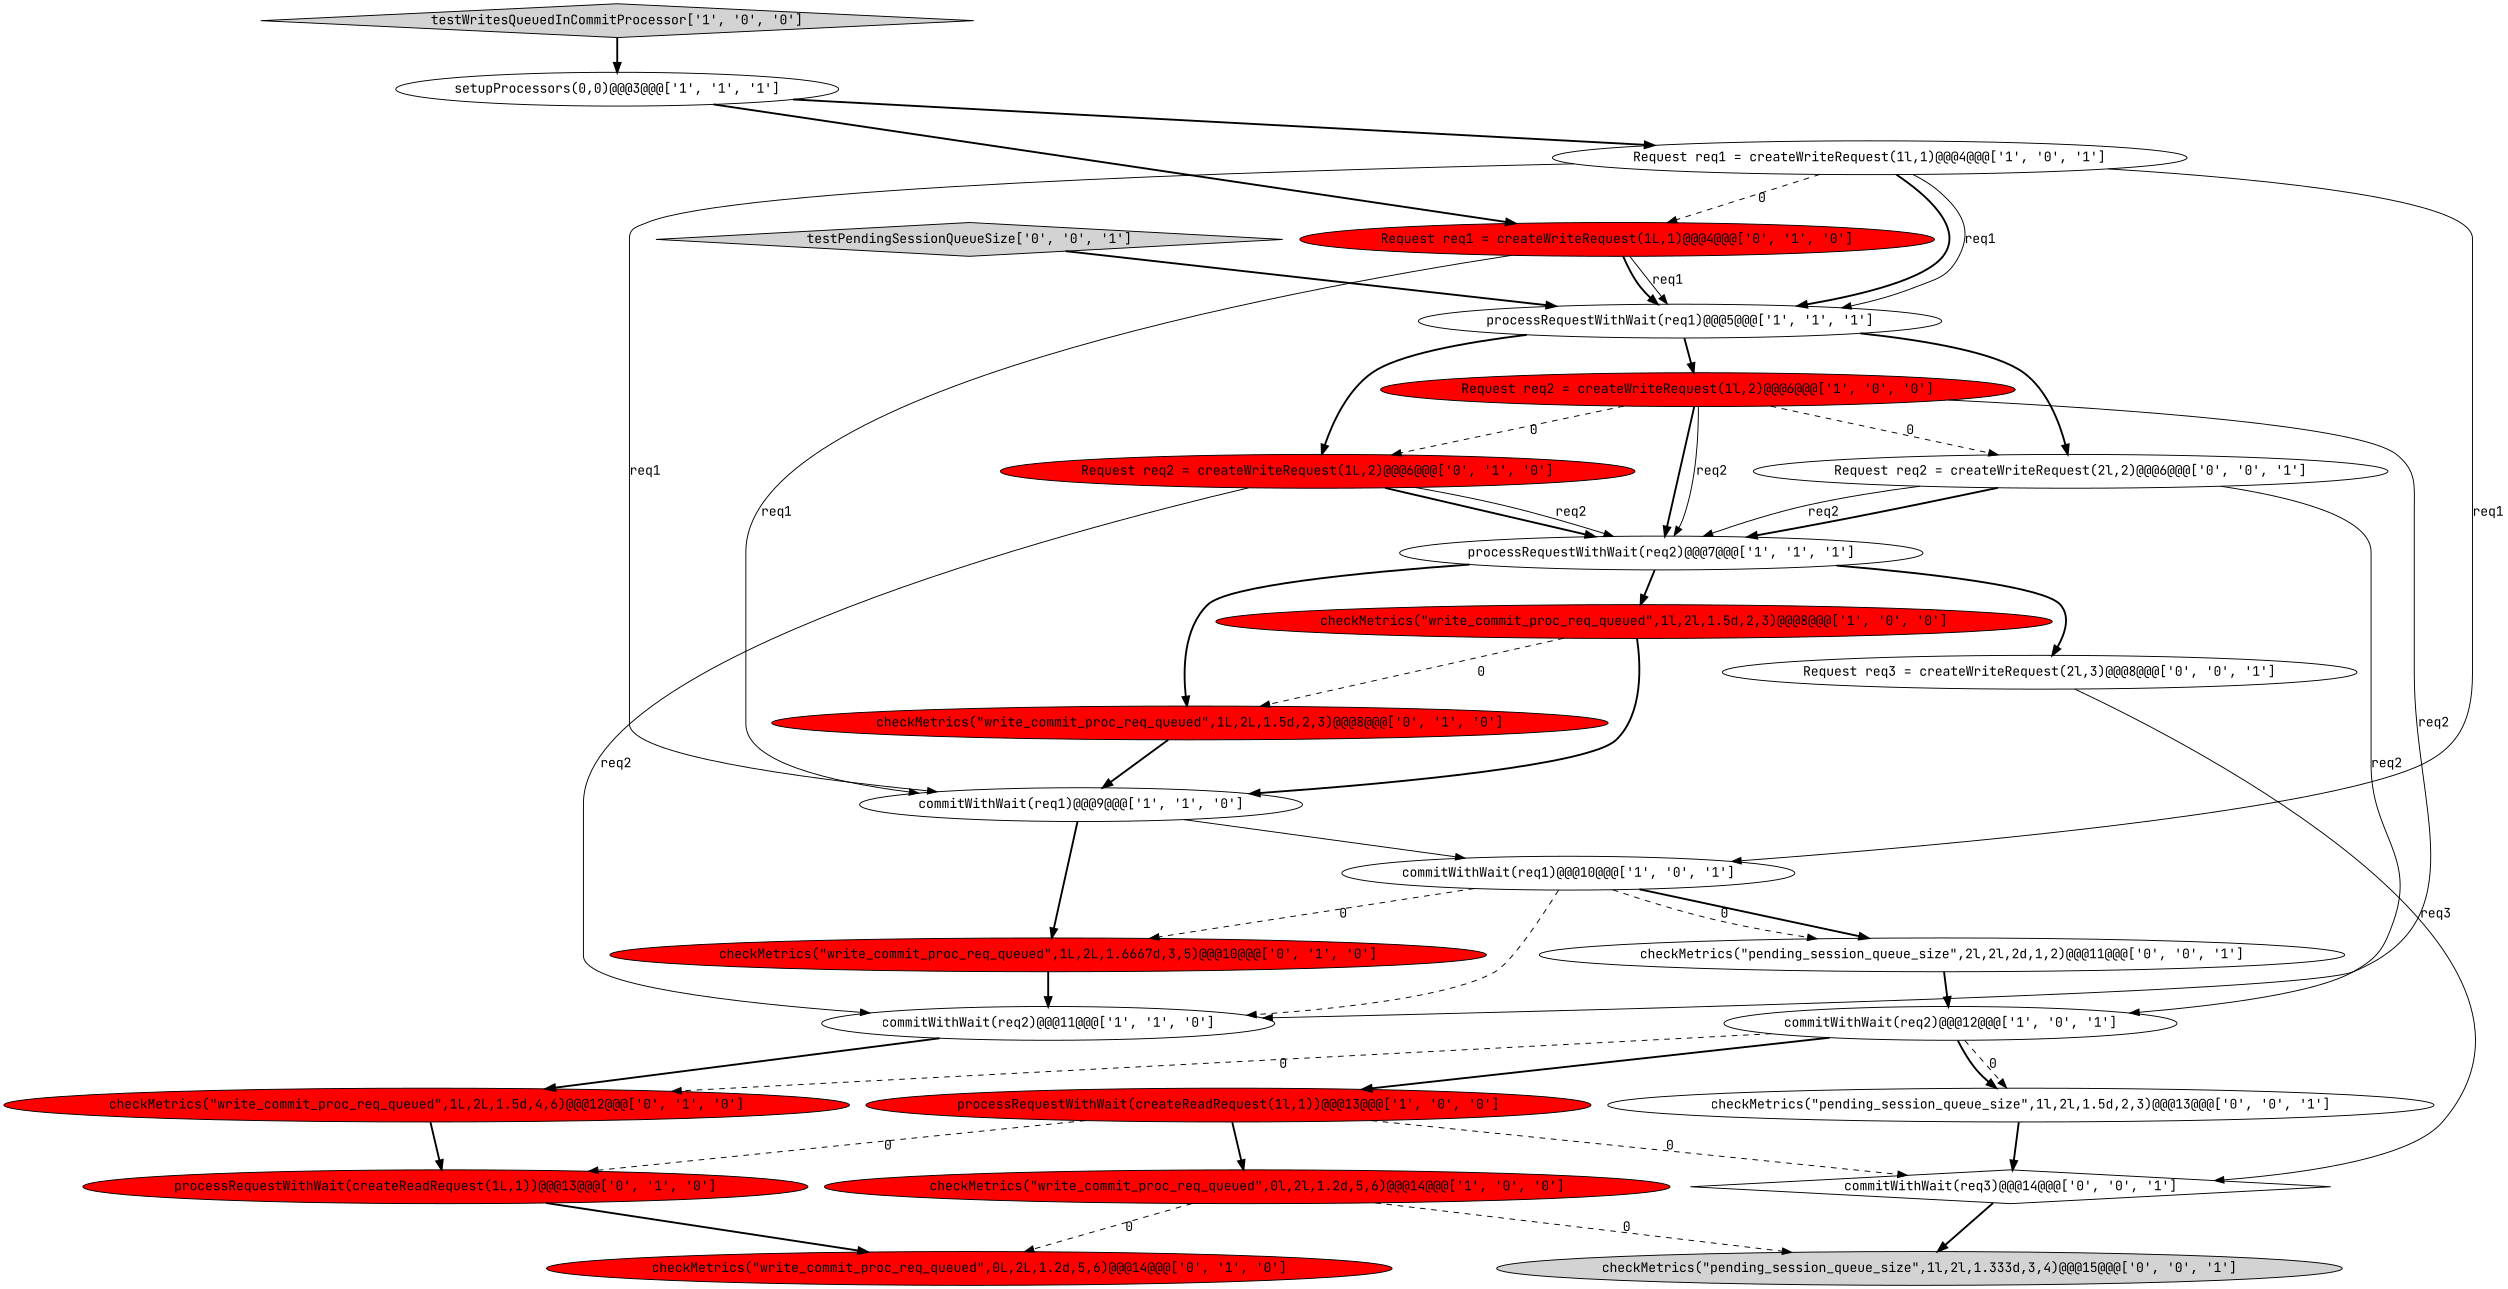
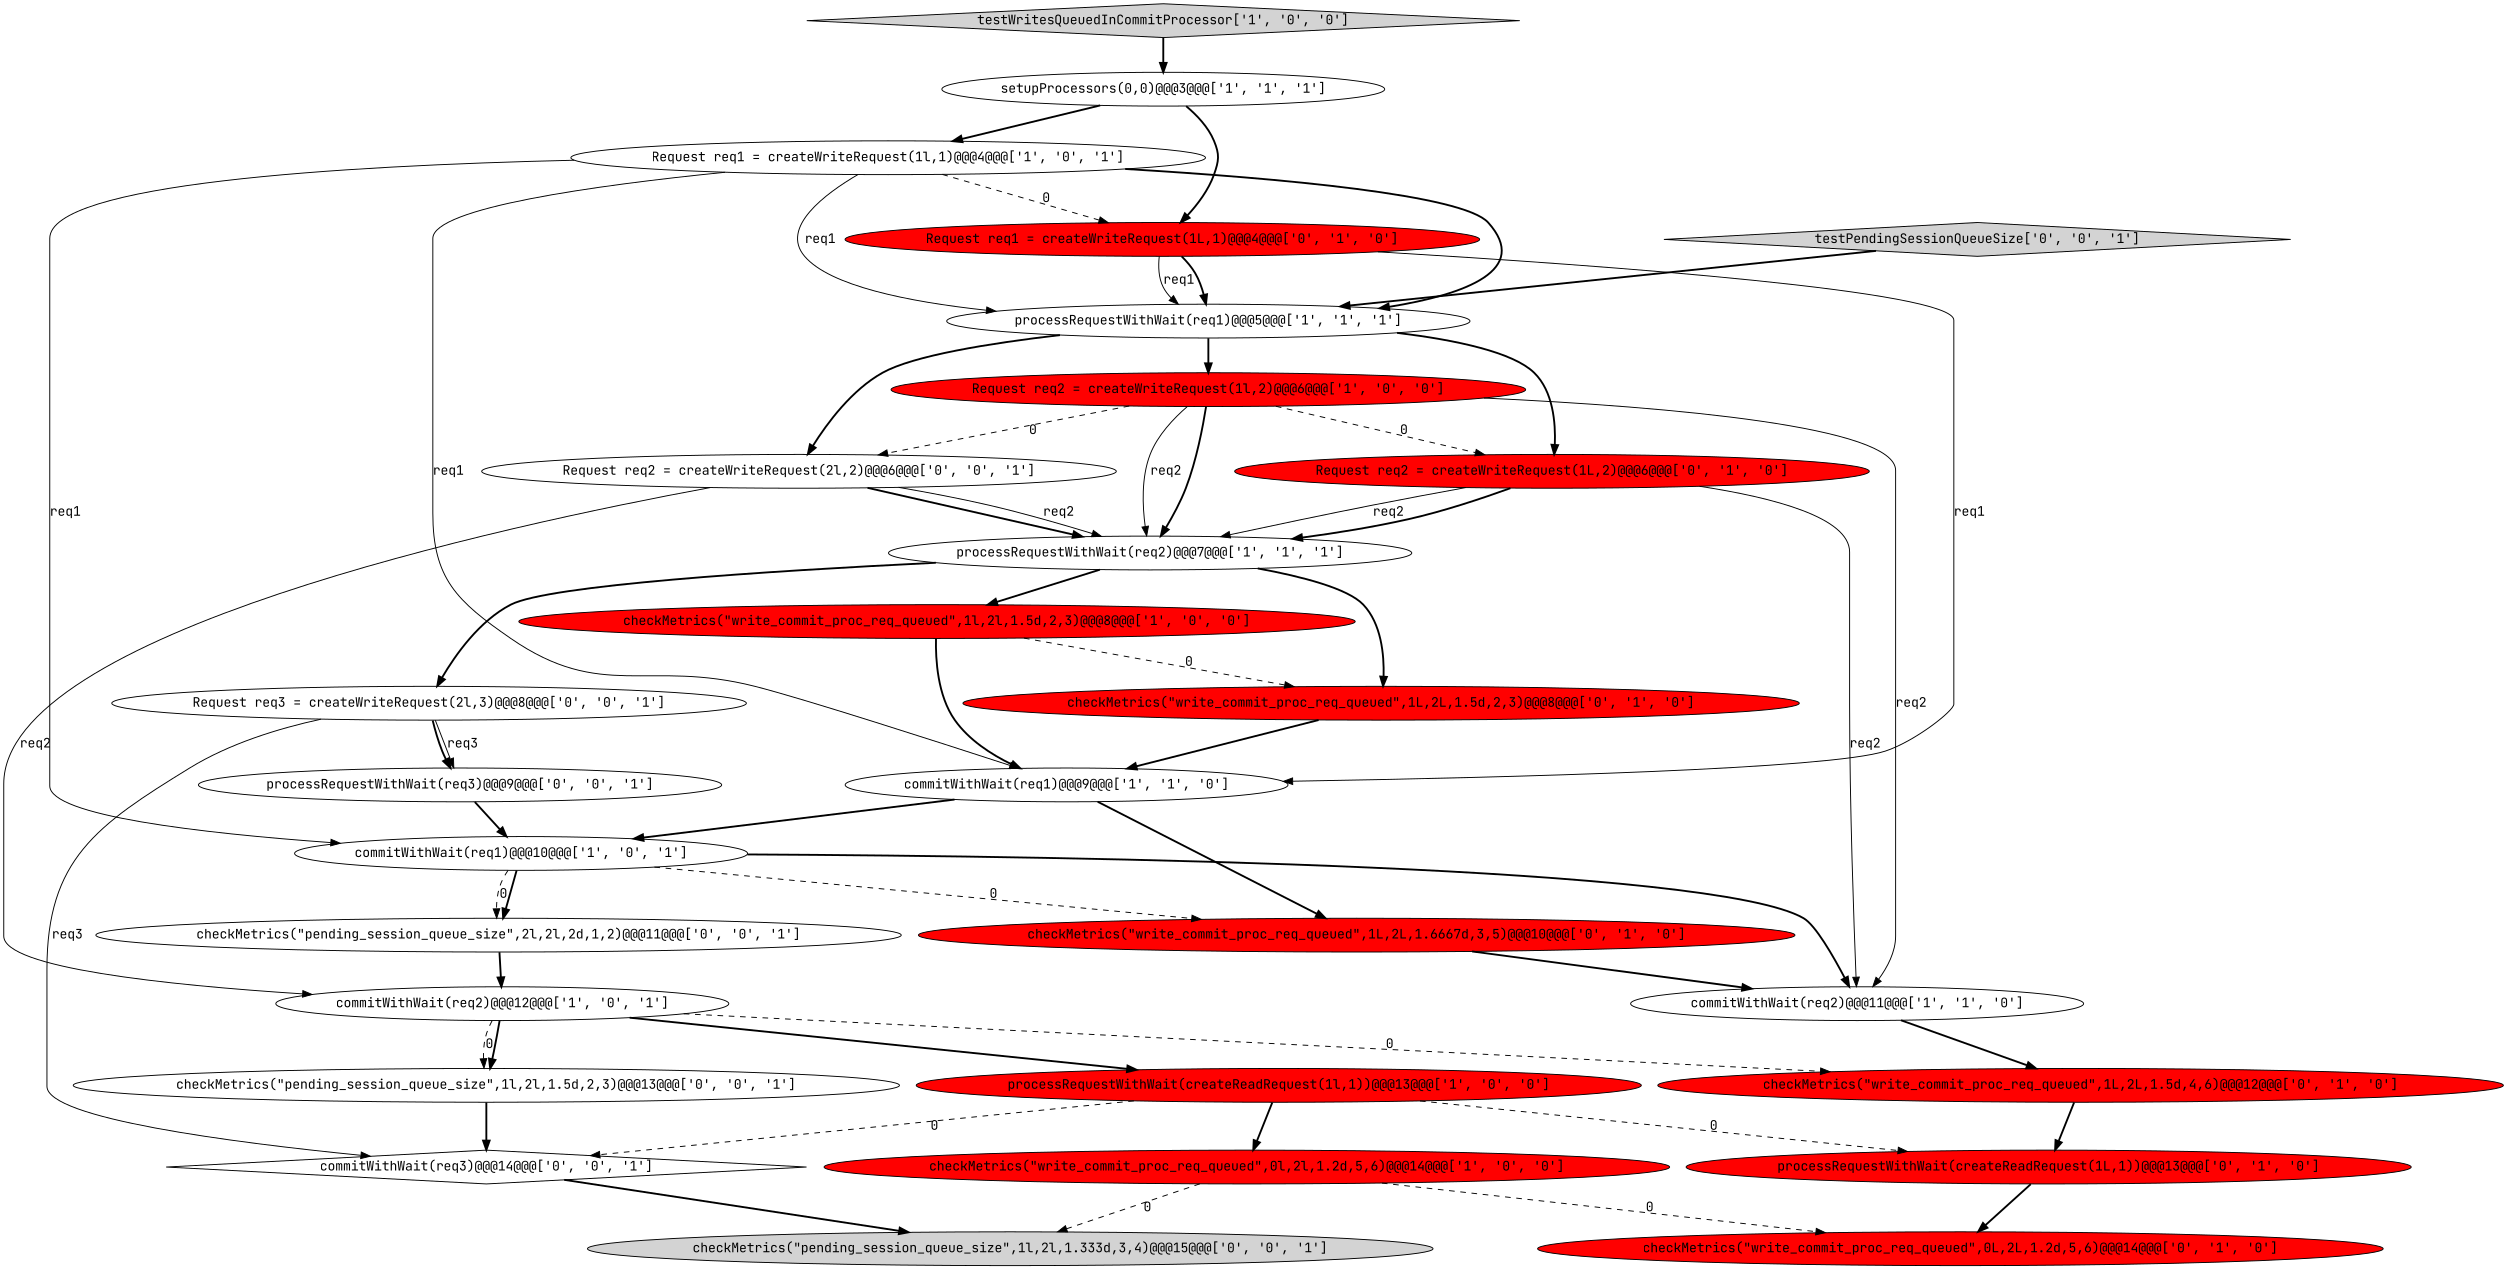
none -> (460, 785)
(1320, 838) -> (799, 819)
(1429, 993) -> (1314, 866)
